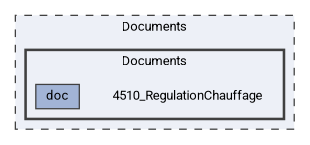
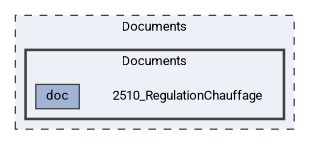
(188, 97) -> (188, 97)
